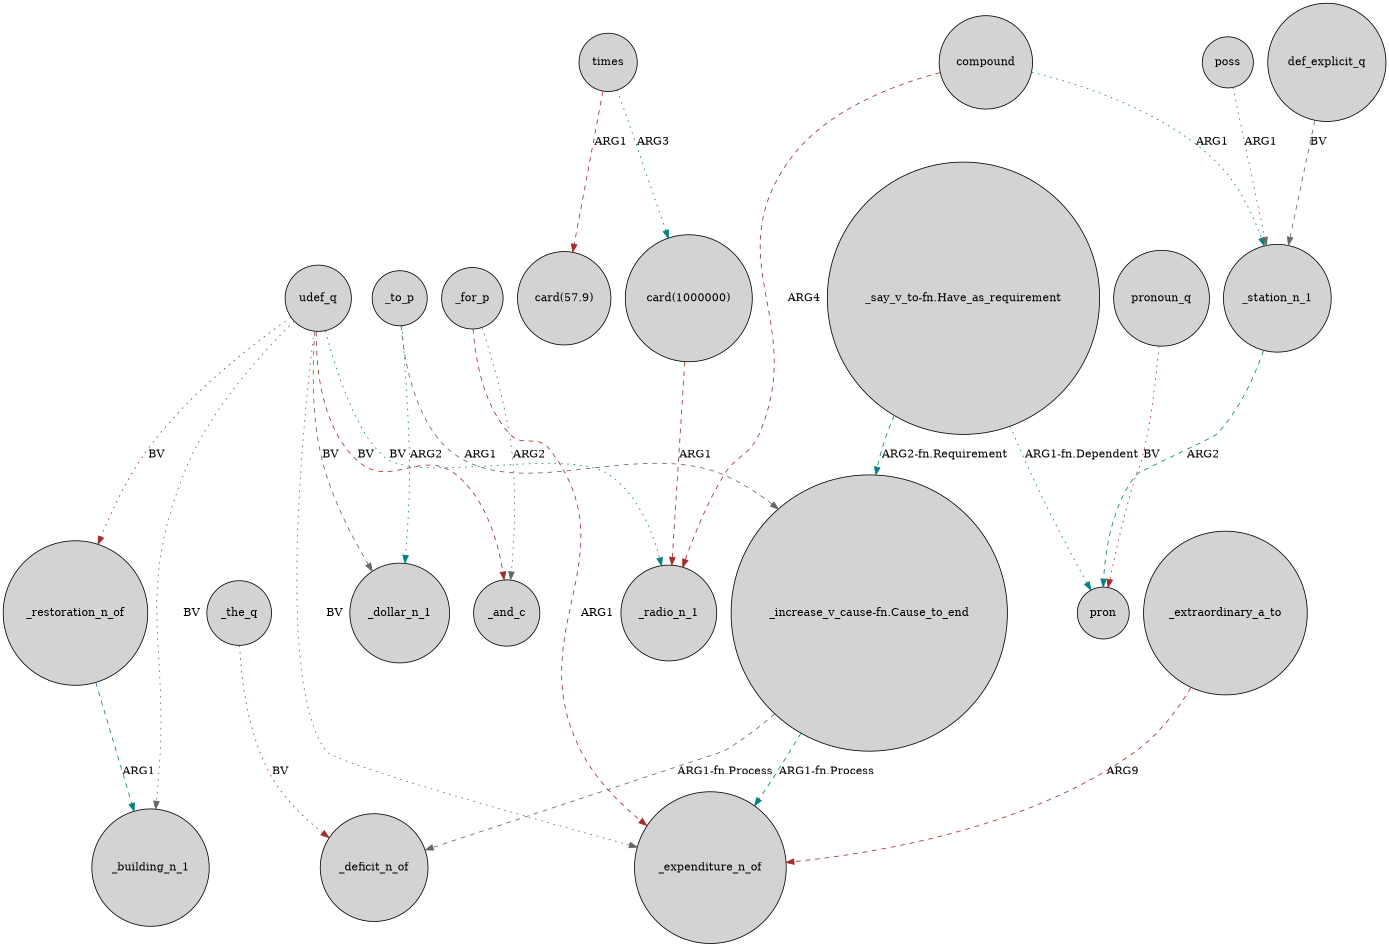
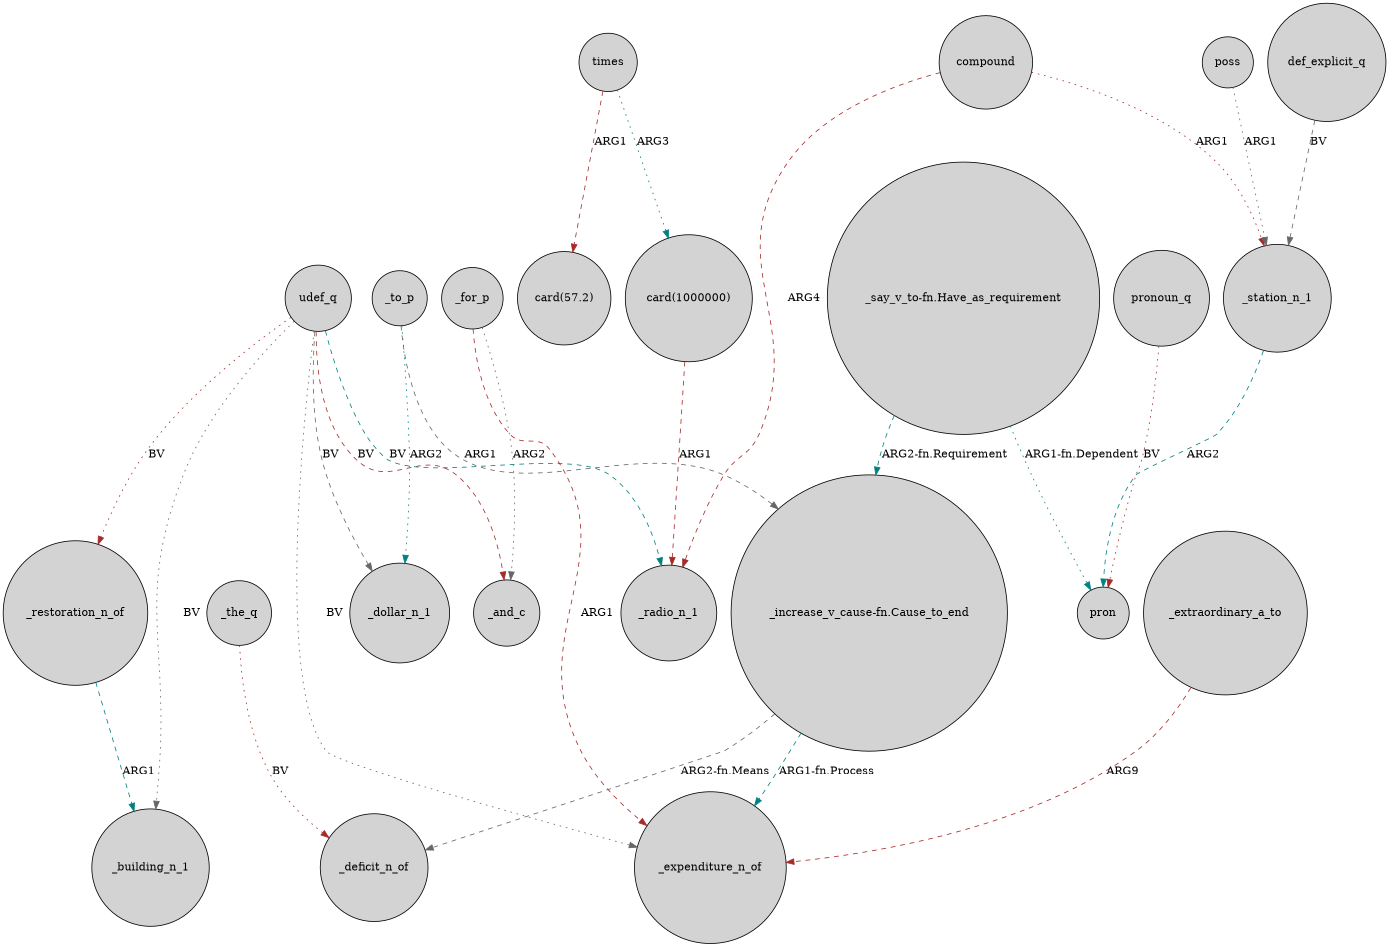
(1169, 126) -> (1169, 126)
(564, 298) -> (564, 298)
(464, 467) -> (464, 467)
(726, 771) -> (726, 771)
